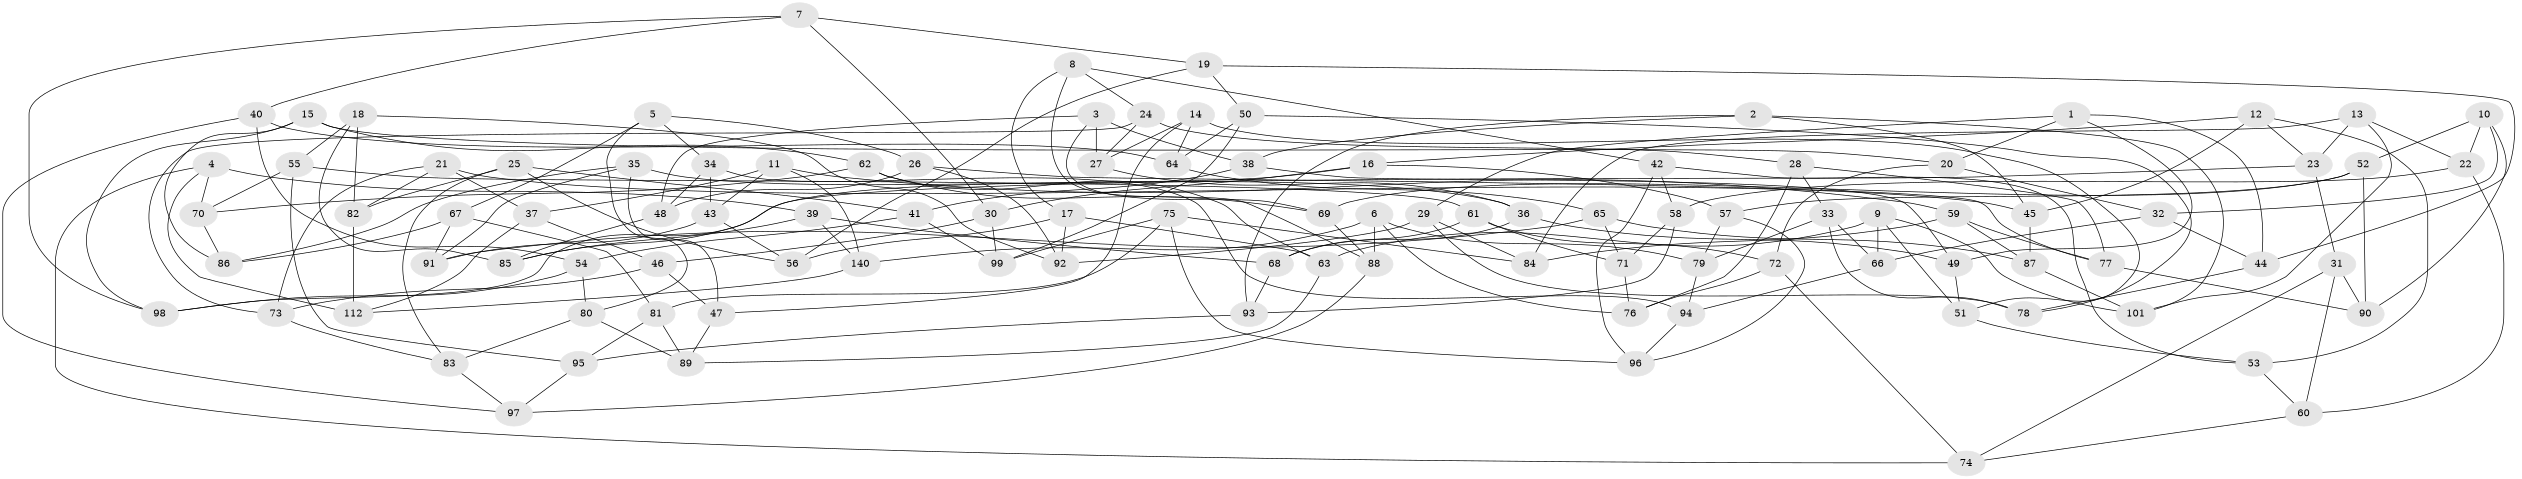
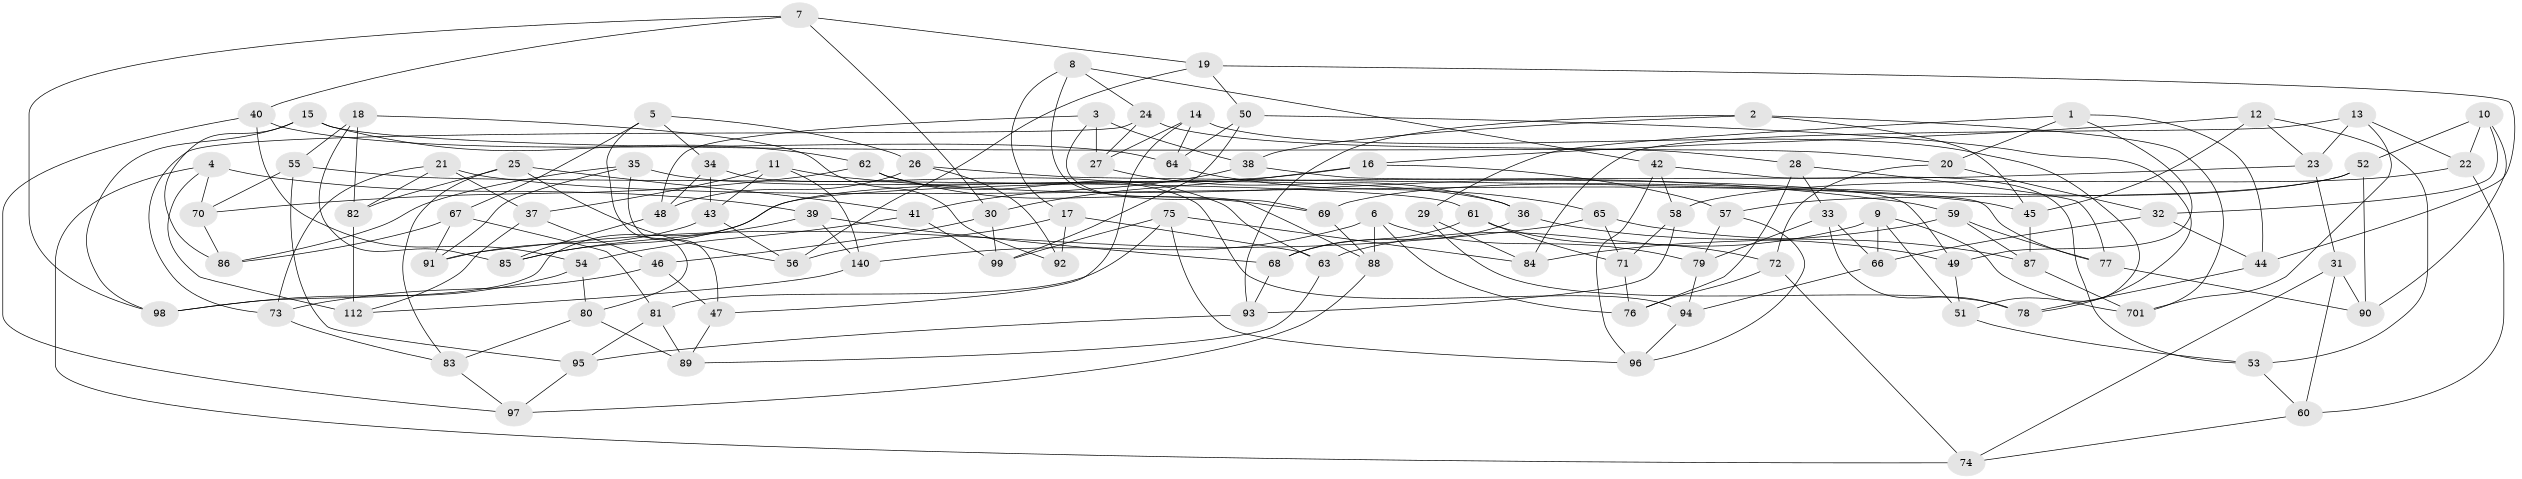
(1245, 249) -> none
(2136, 314) -> (2136, 314)
